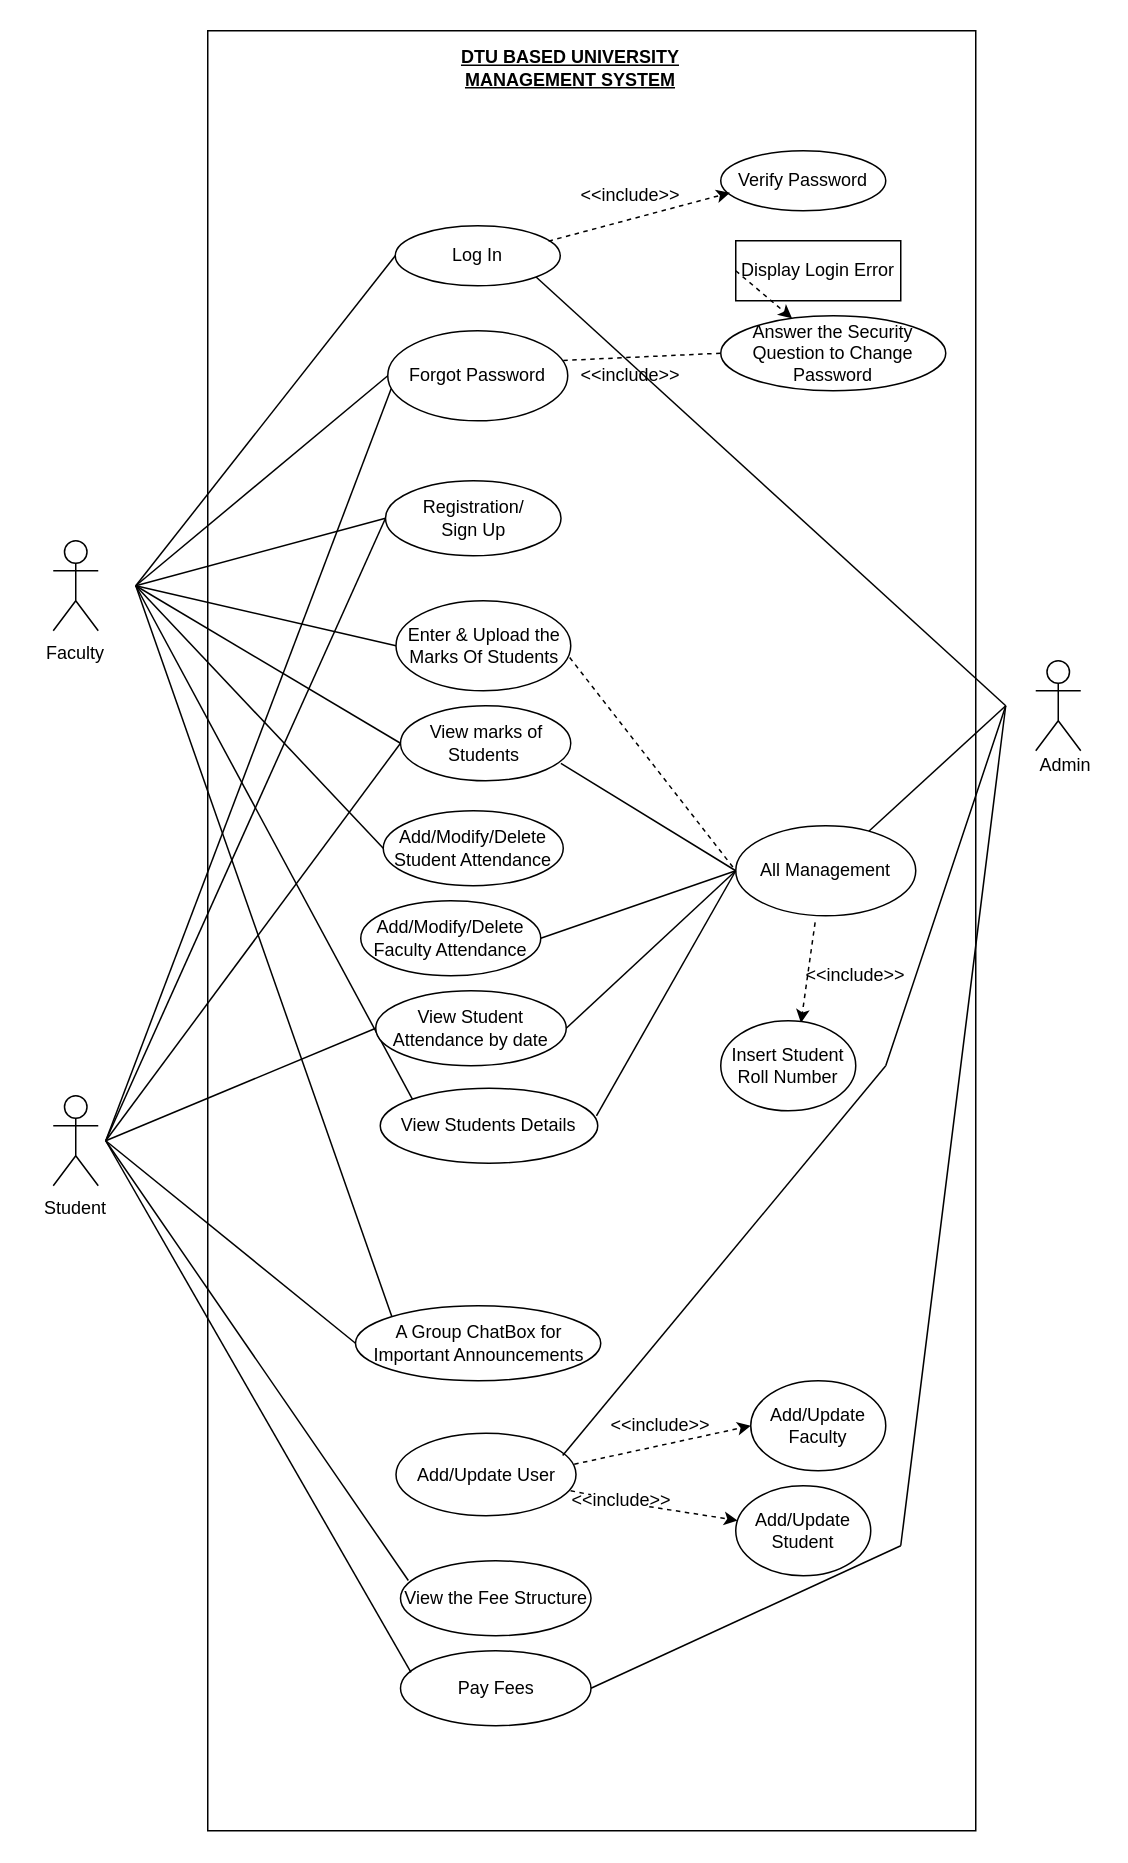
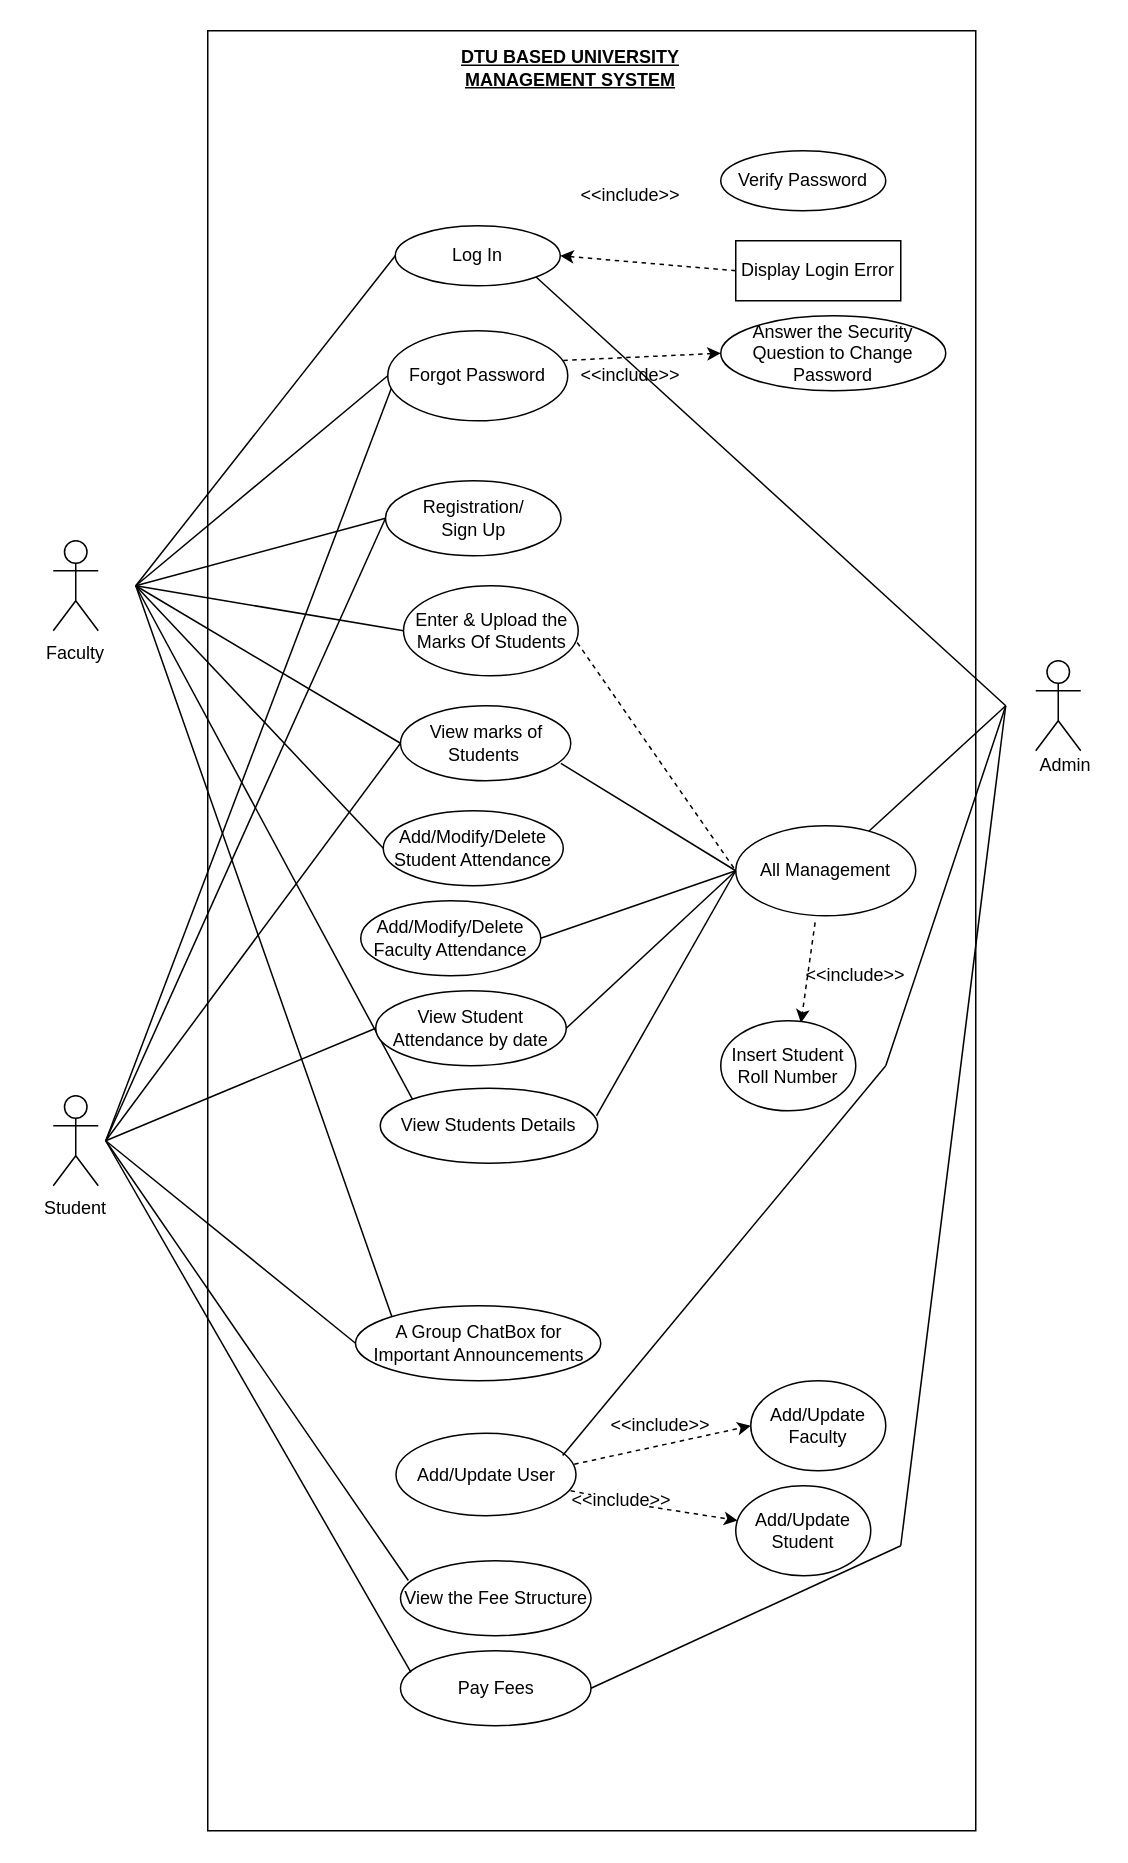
(635, 218) -> none
(760, 291) -> (653, 264)
(713, 354) -> (709, 354)
(483, 646) -> (491, 631)
